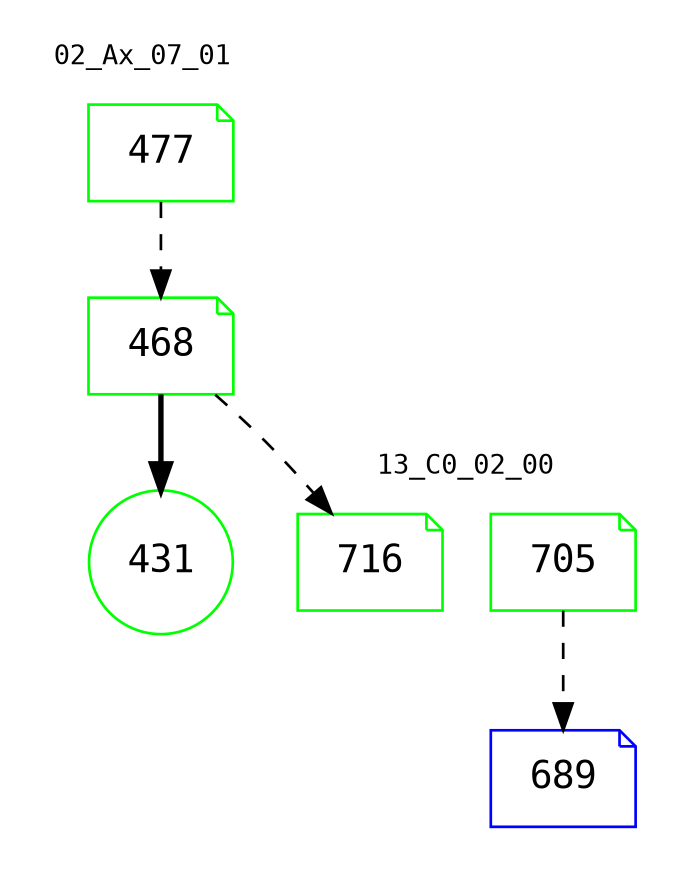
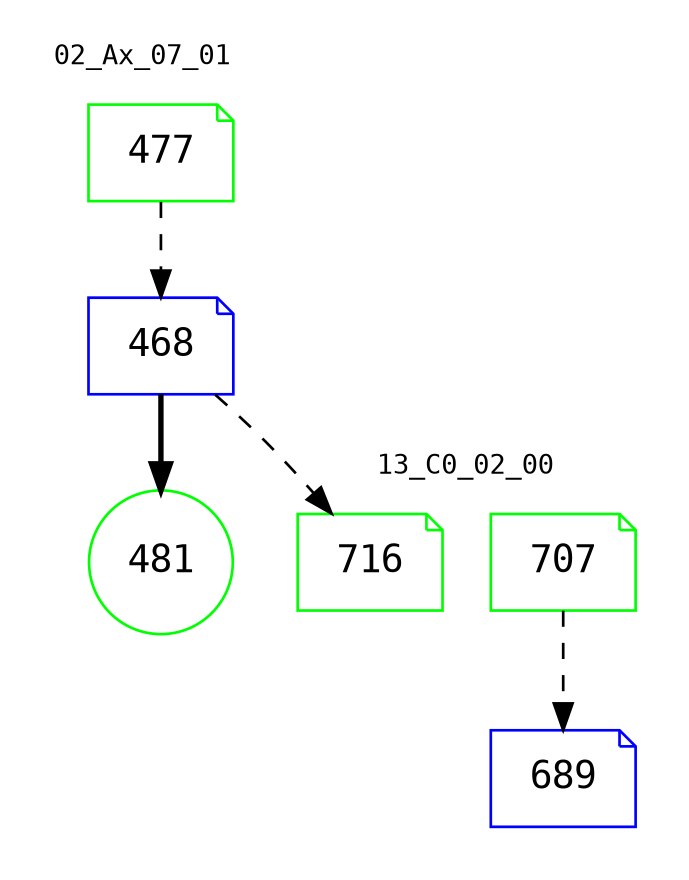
(161, 346) -> (161, 346)
(161, 562) -> (161, 562)
(563, 562) -> (563, 562)
